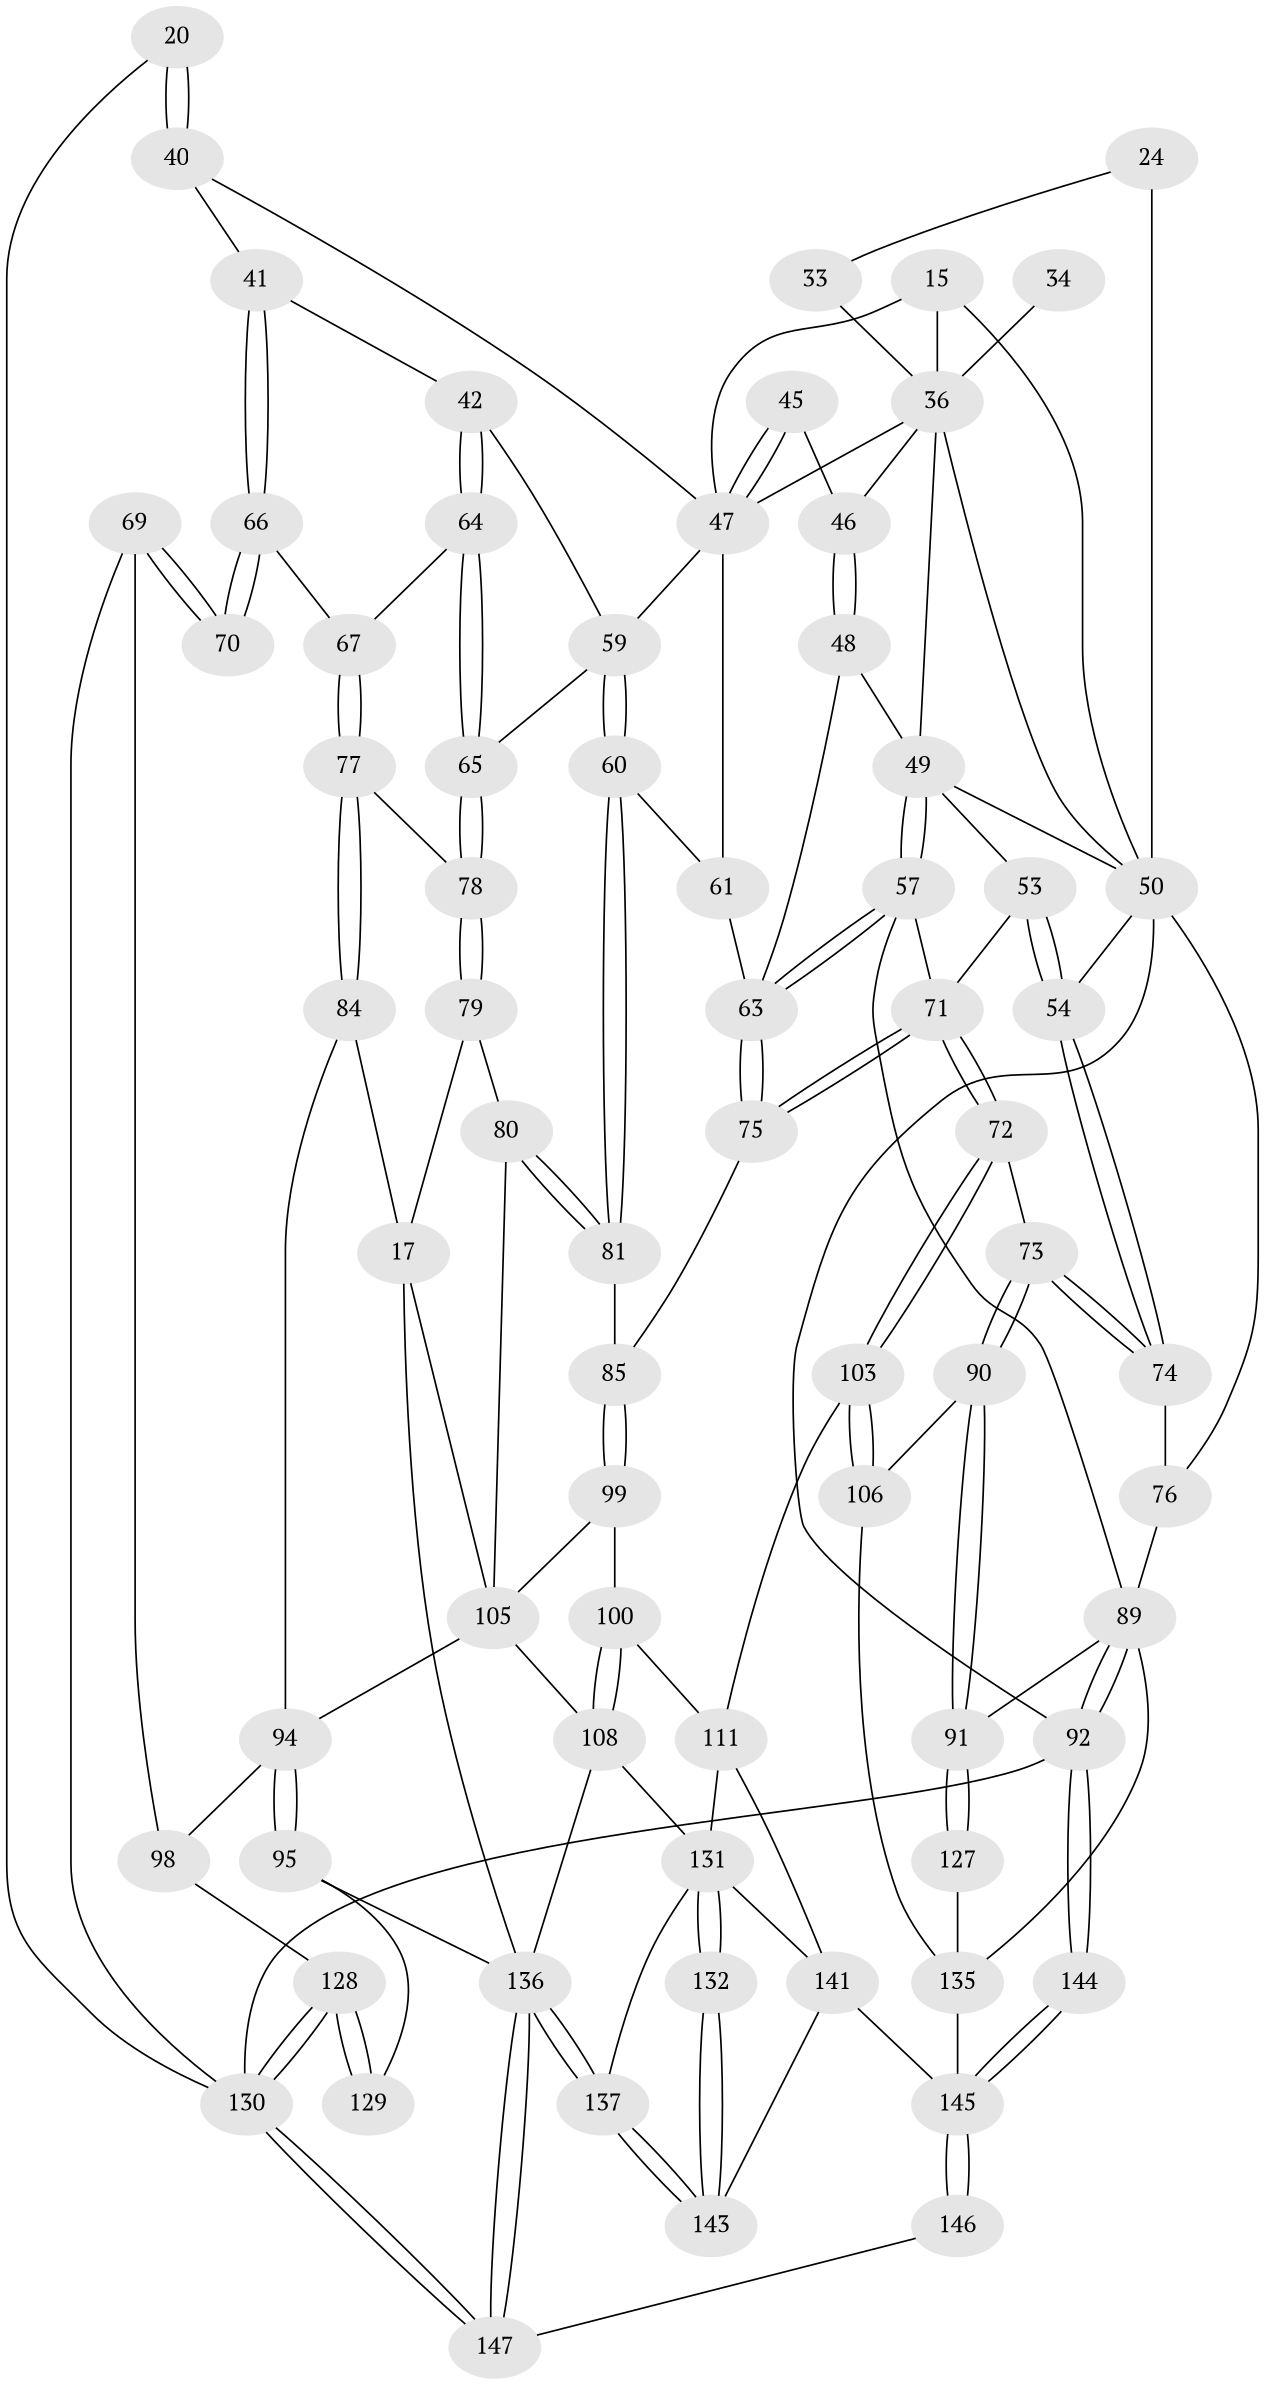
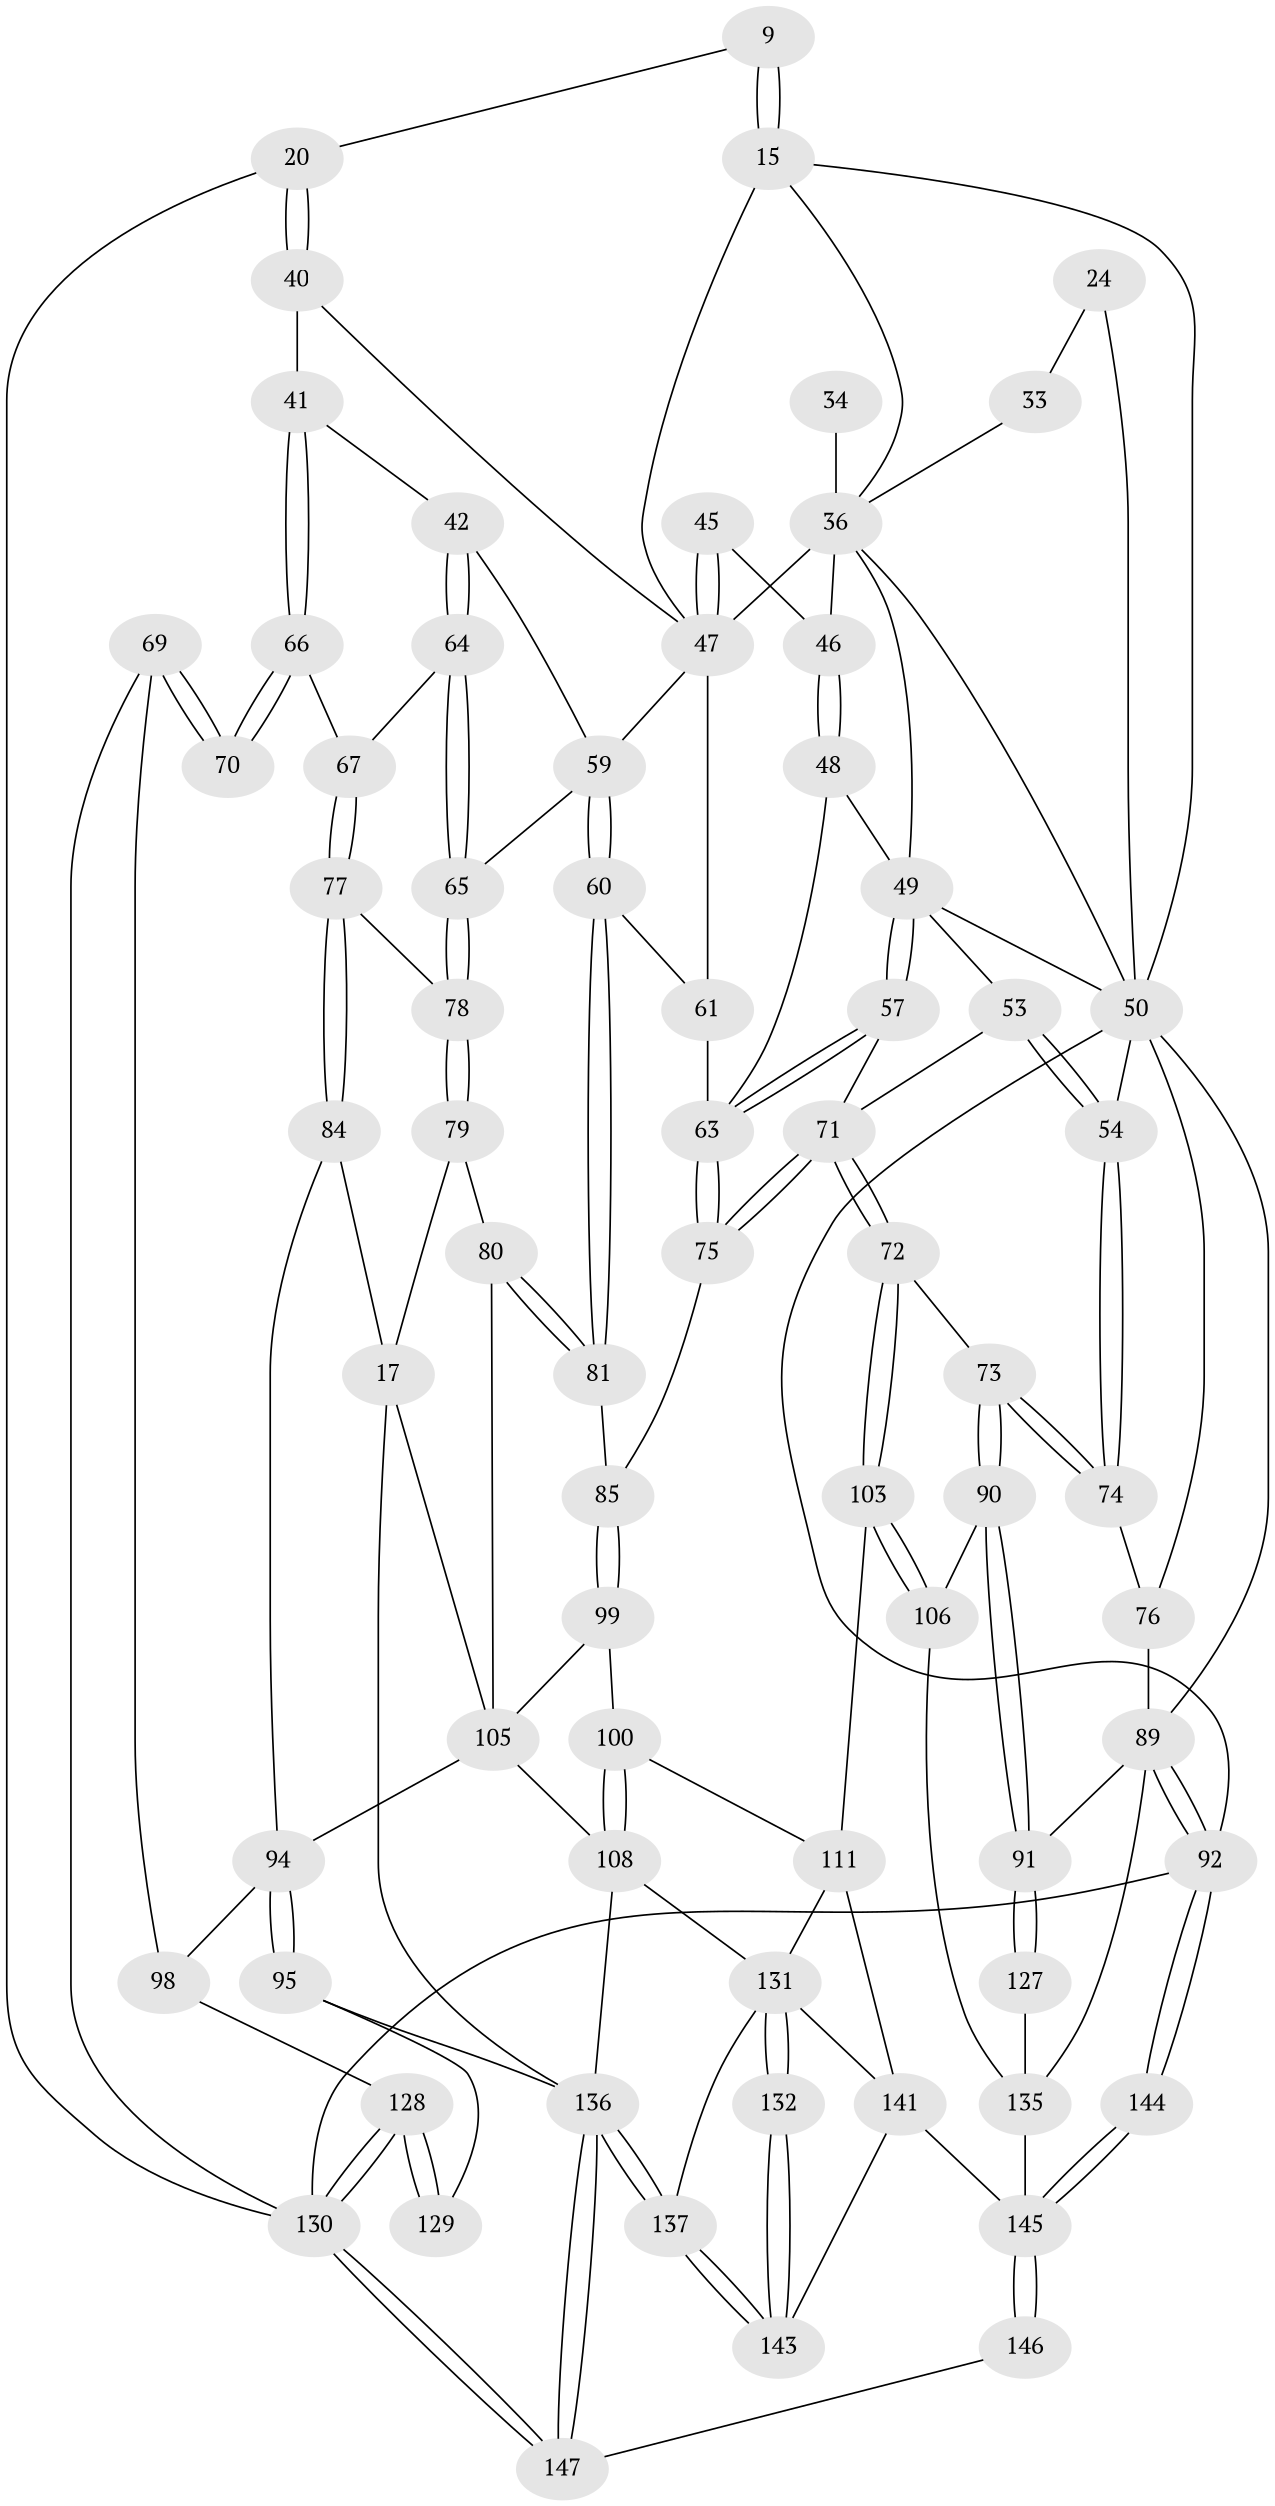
none -> (768, 37)
(960, 1267) -> (1268, 1372)
